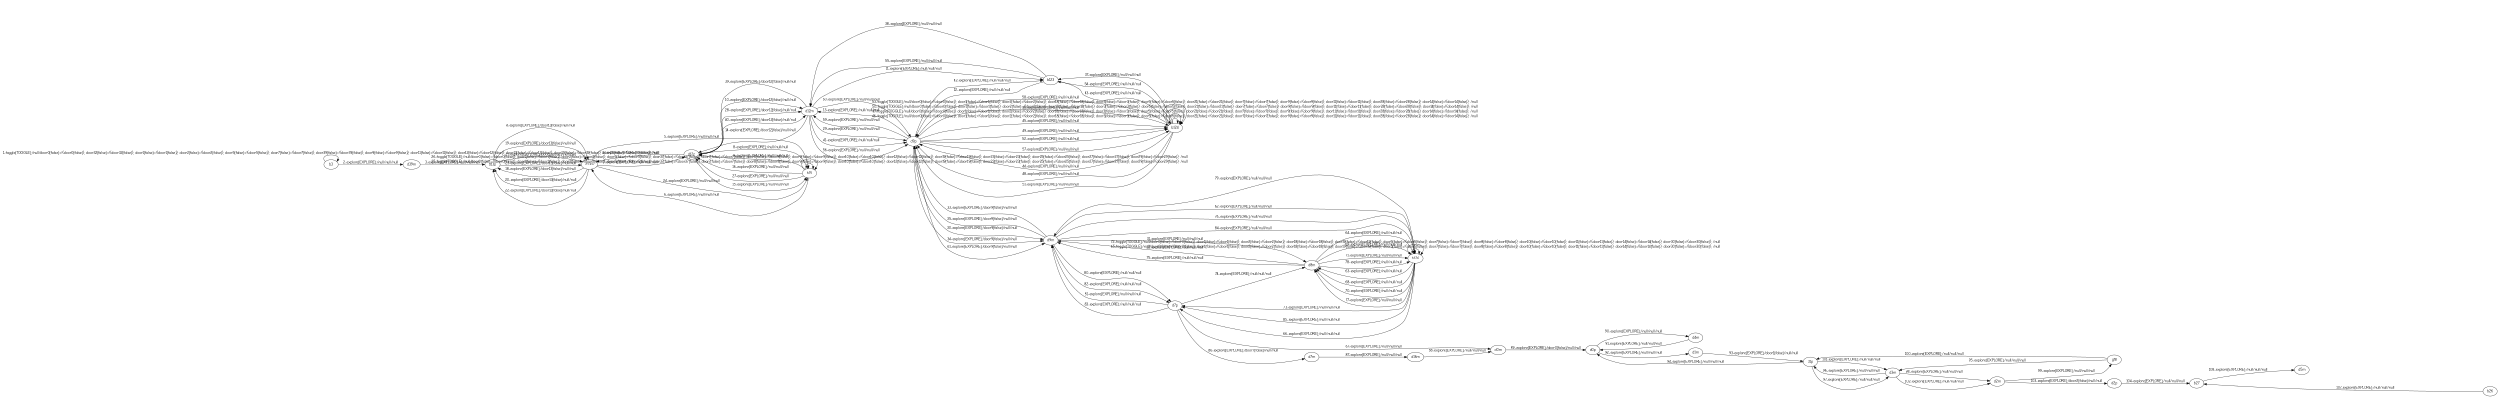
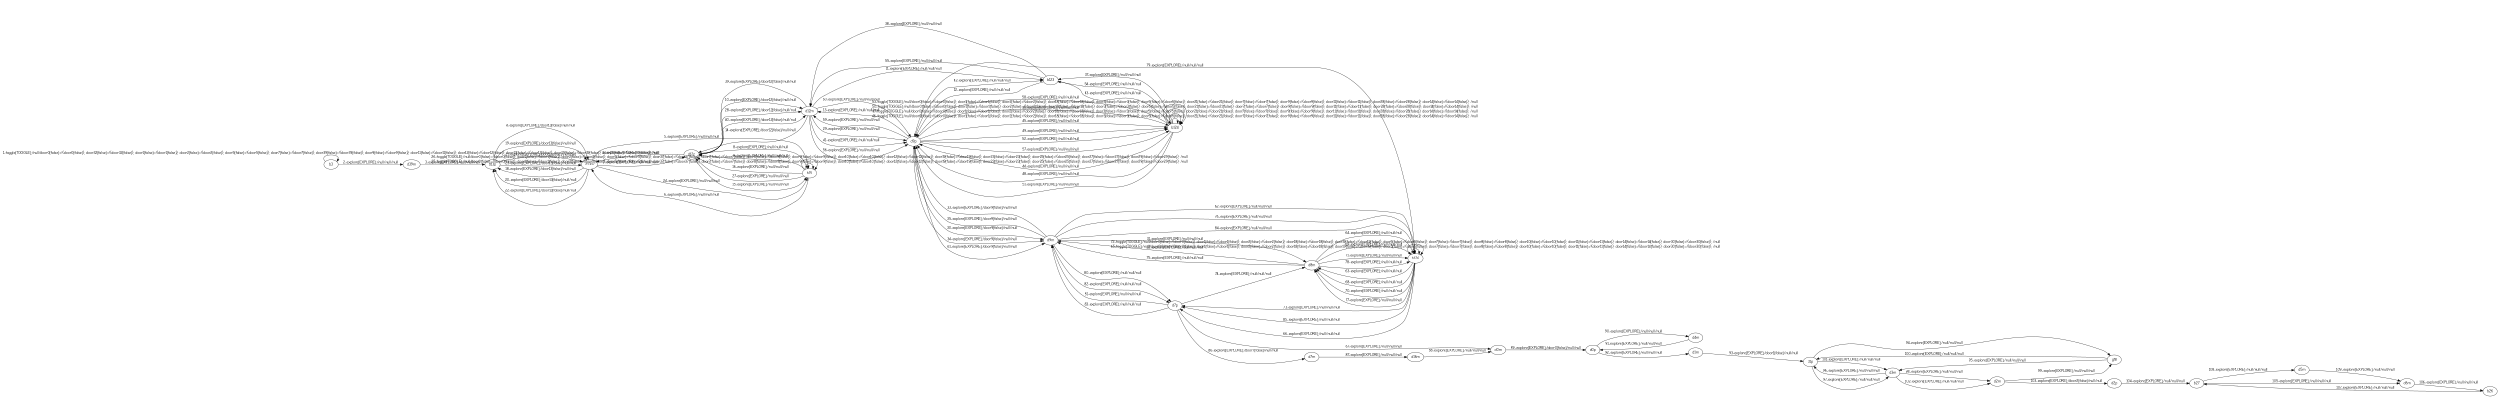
(1251, 187) -> (1210, 67)
(1700, 364) -> (1960, 346)
none -> (2407, 383)
